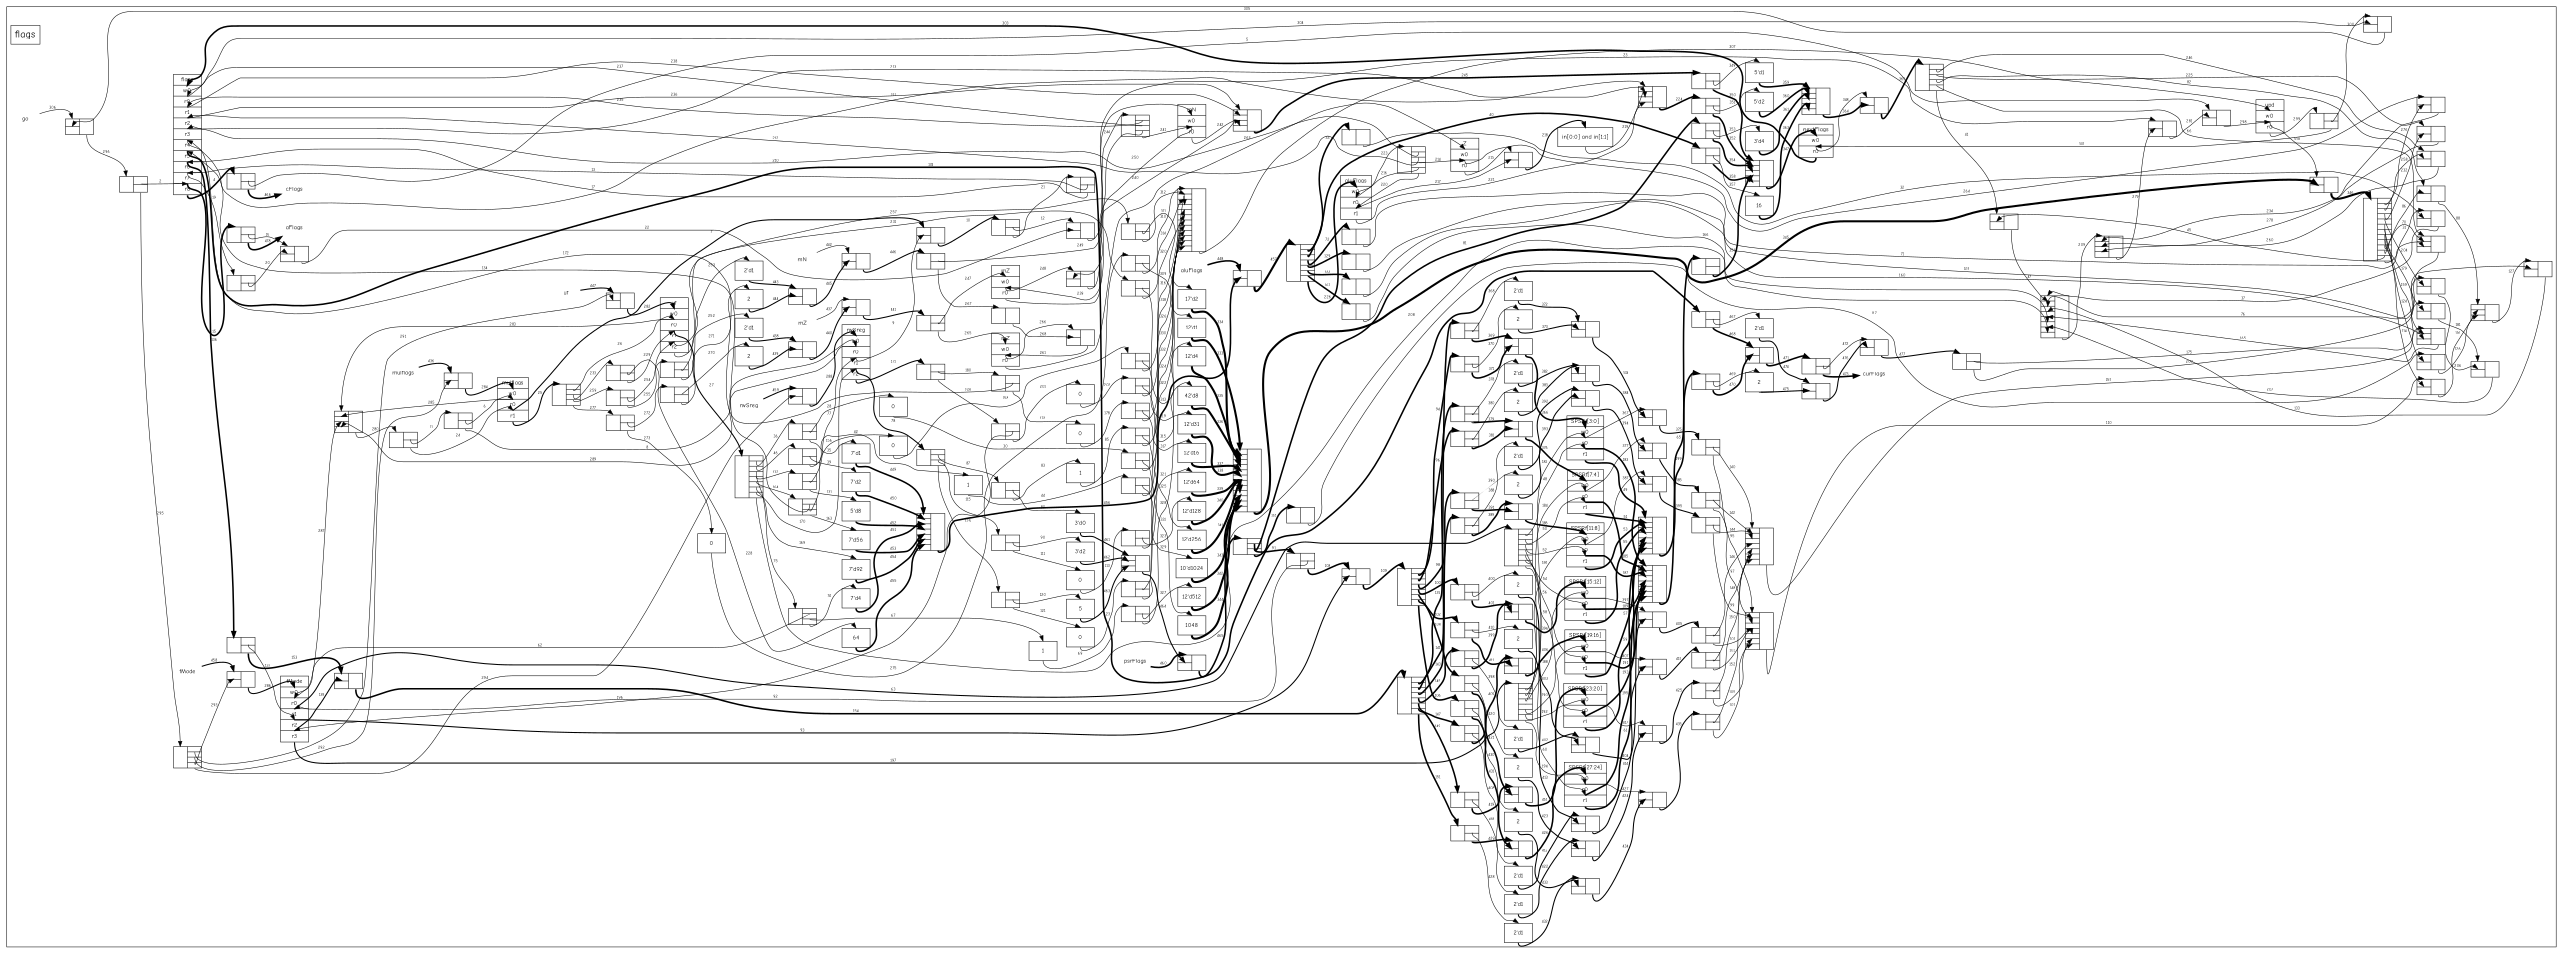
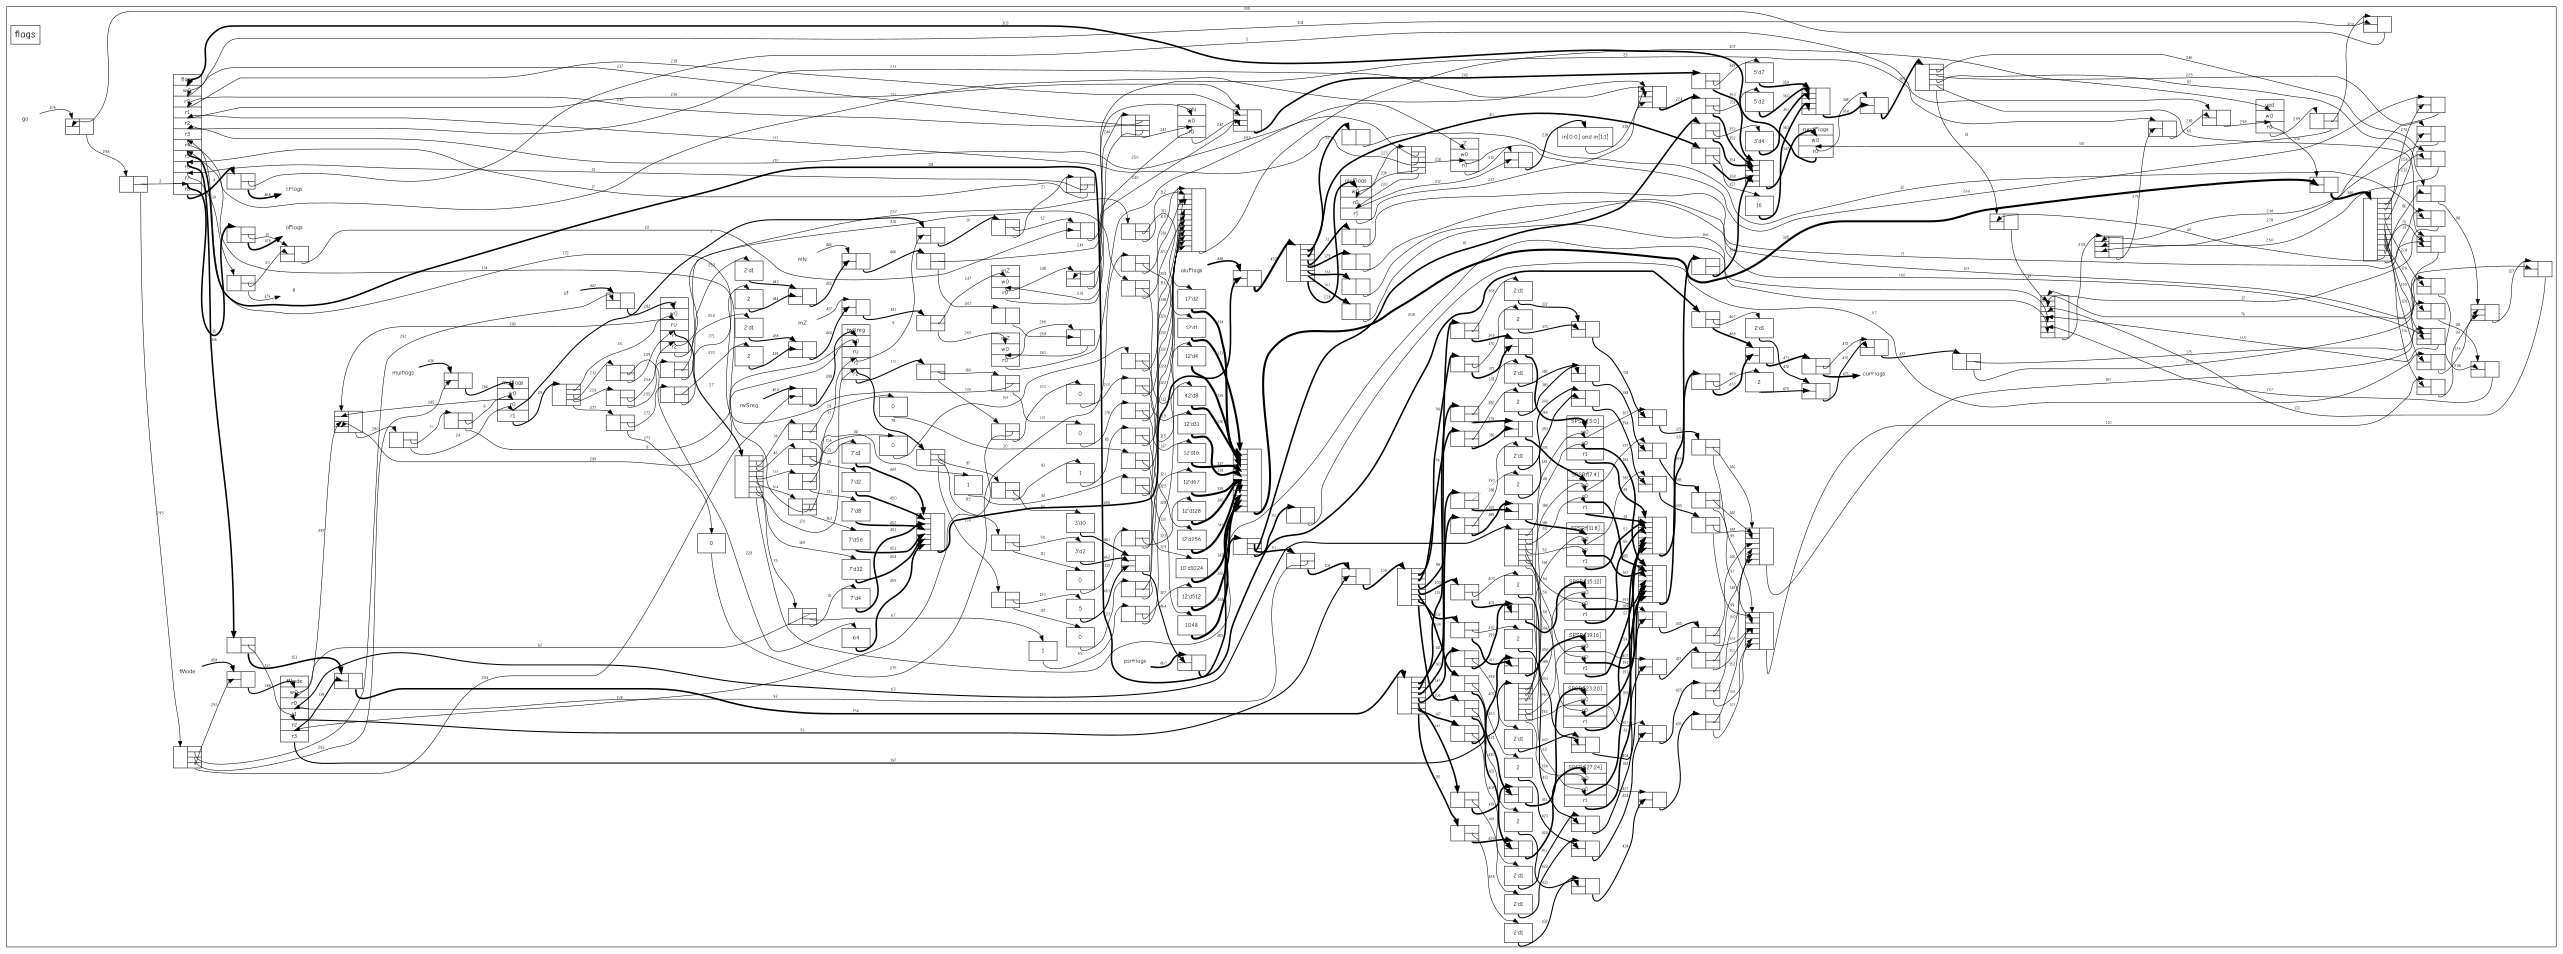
(1759, 73) -> (1759, 73)
none -> (295, 291)
(1192, 482) -> (1192, 482)
(856, 511) -> (856, 511)
(856, 569) -> (856, 569)
